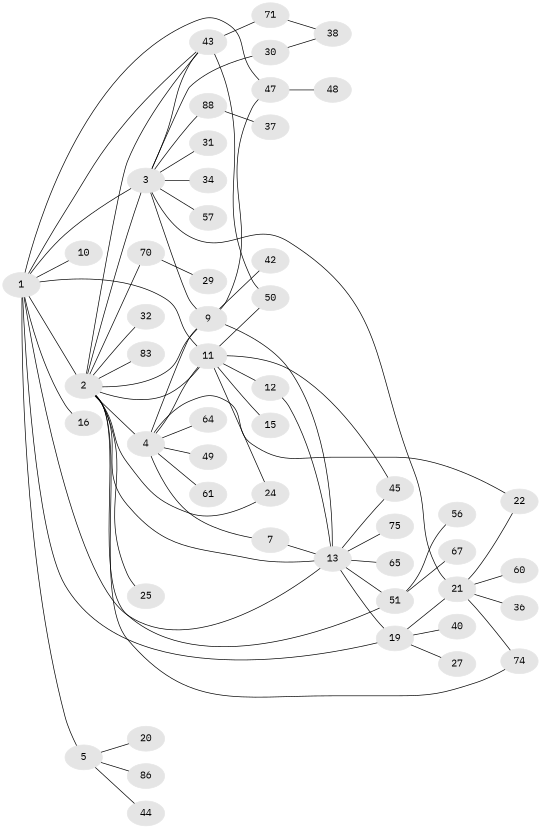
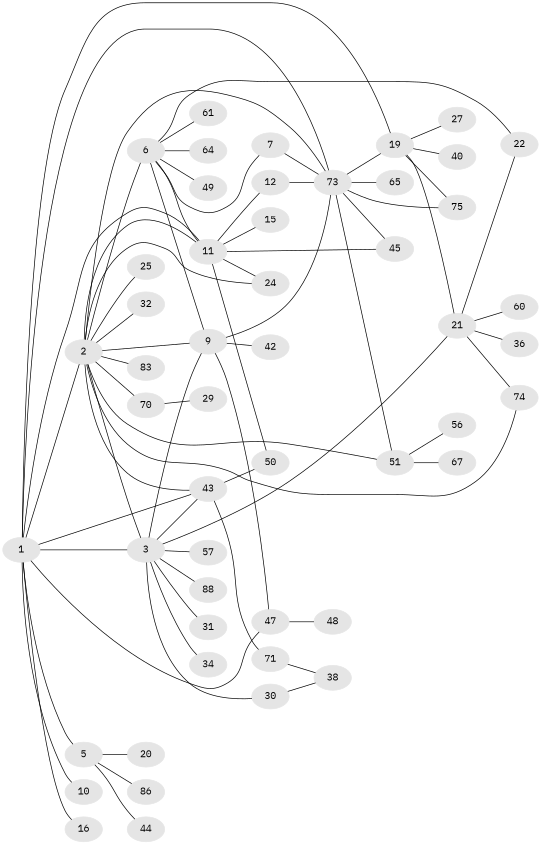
(270, 127) -> none
none -> (426, 176)
(146, 444) -> (146, 151)
(333, 559) -> (333, 183)
